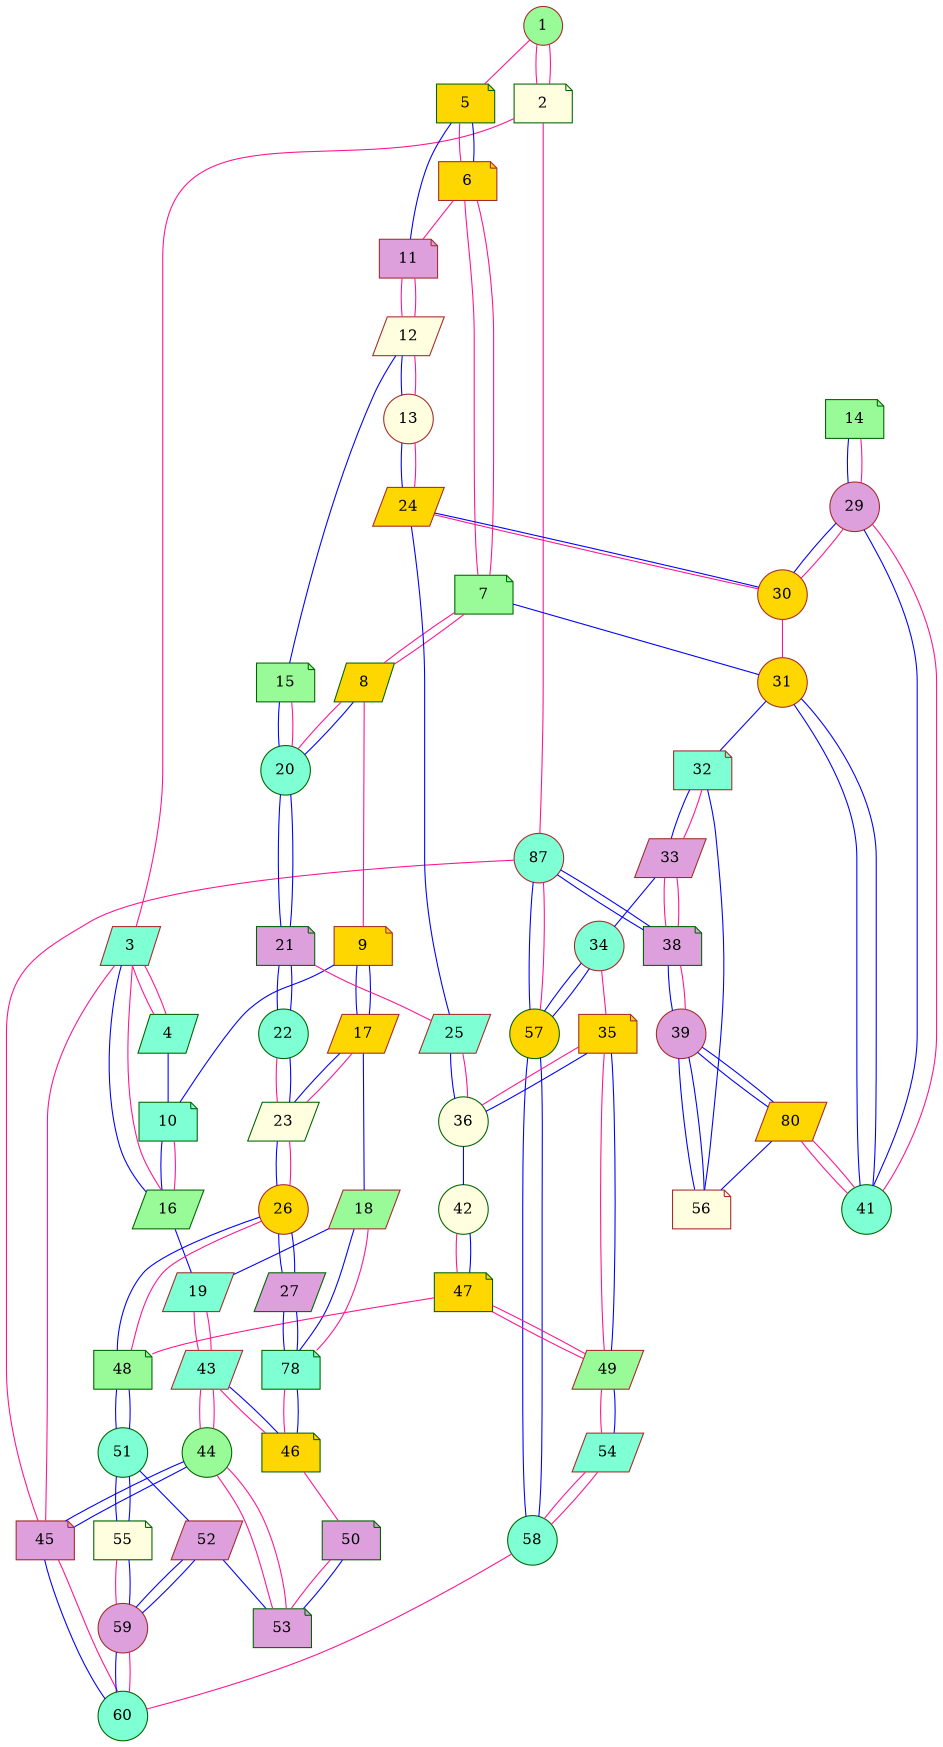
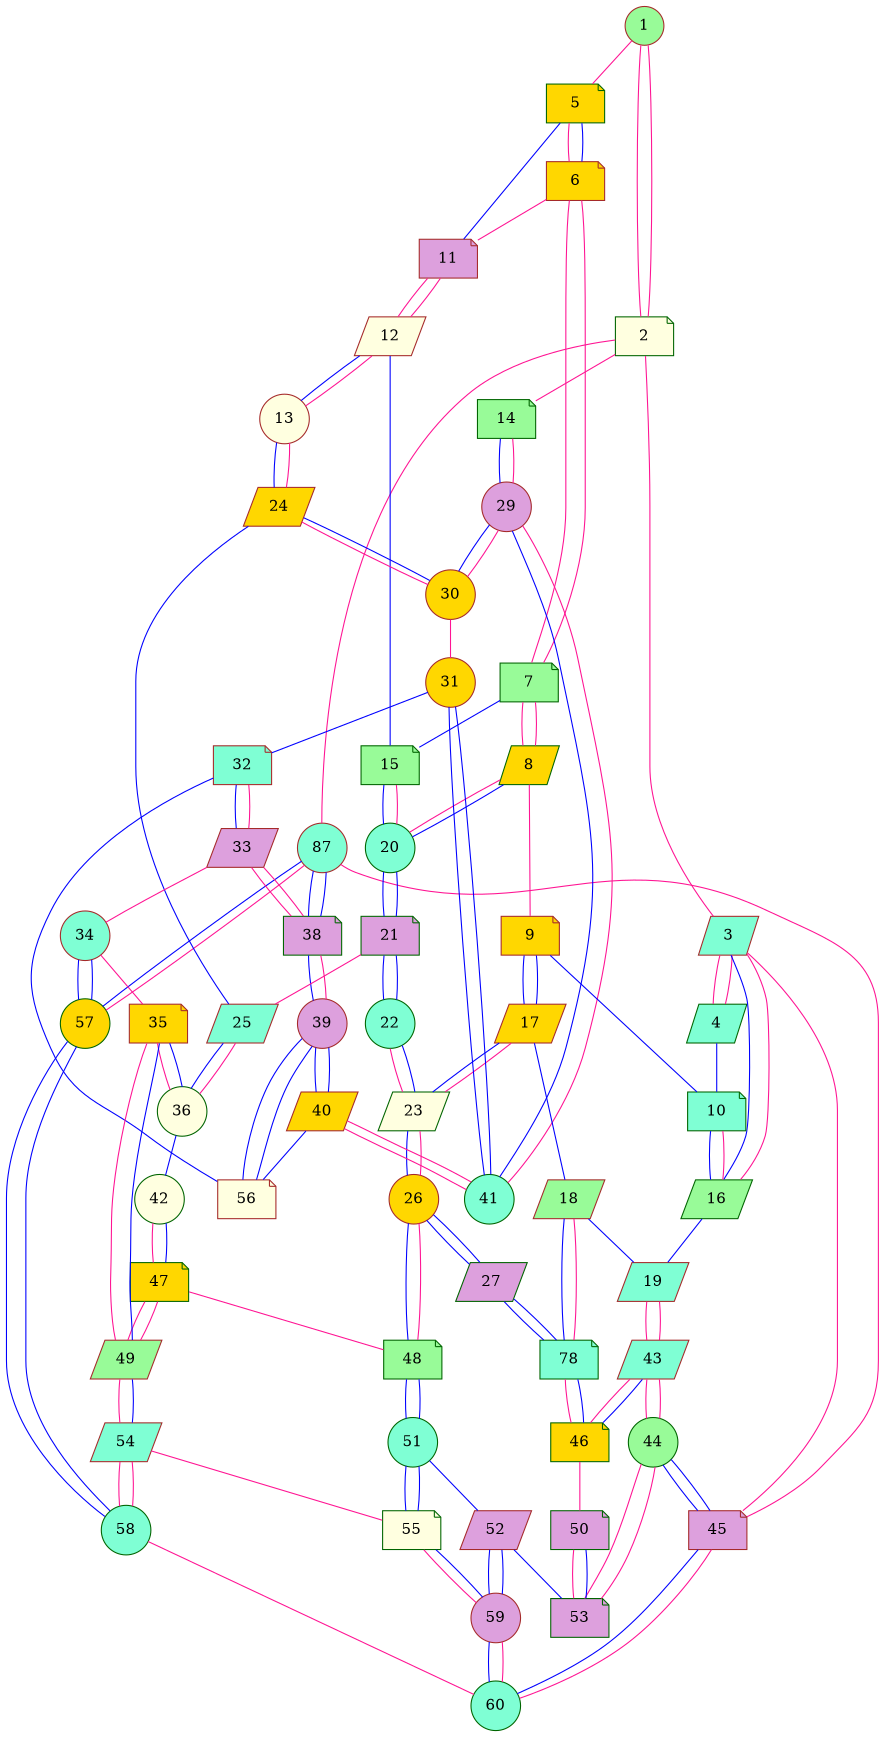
none -> (576, 378)
(636, 639) -> (466, 720)
(635, 902) -> (156, 894)
(791, 1122) -> (322, 1111)
none -> (267, 1486)
